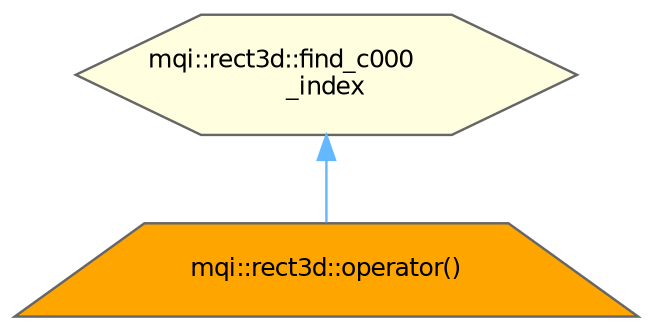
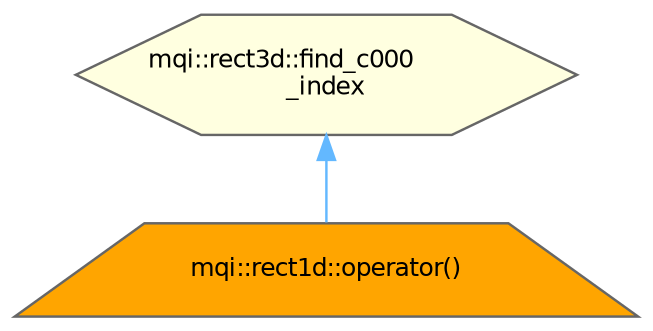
(326, 270) -> (326, 270)
